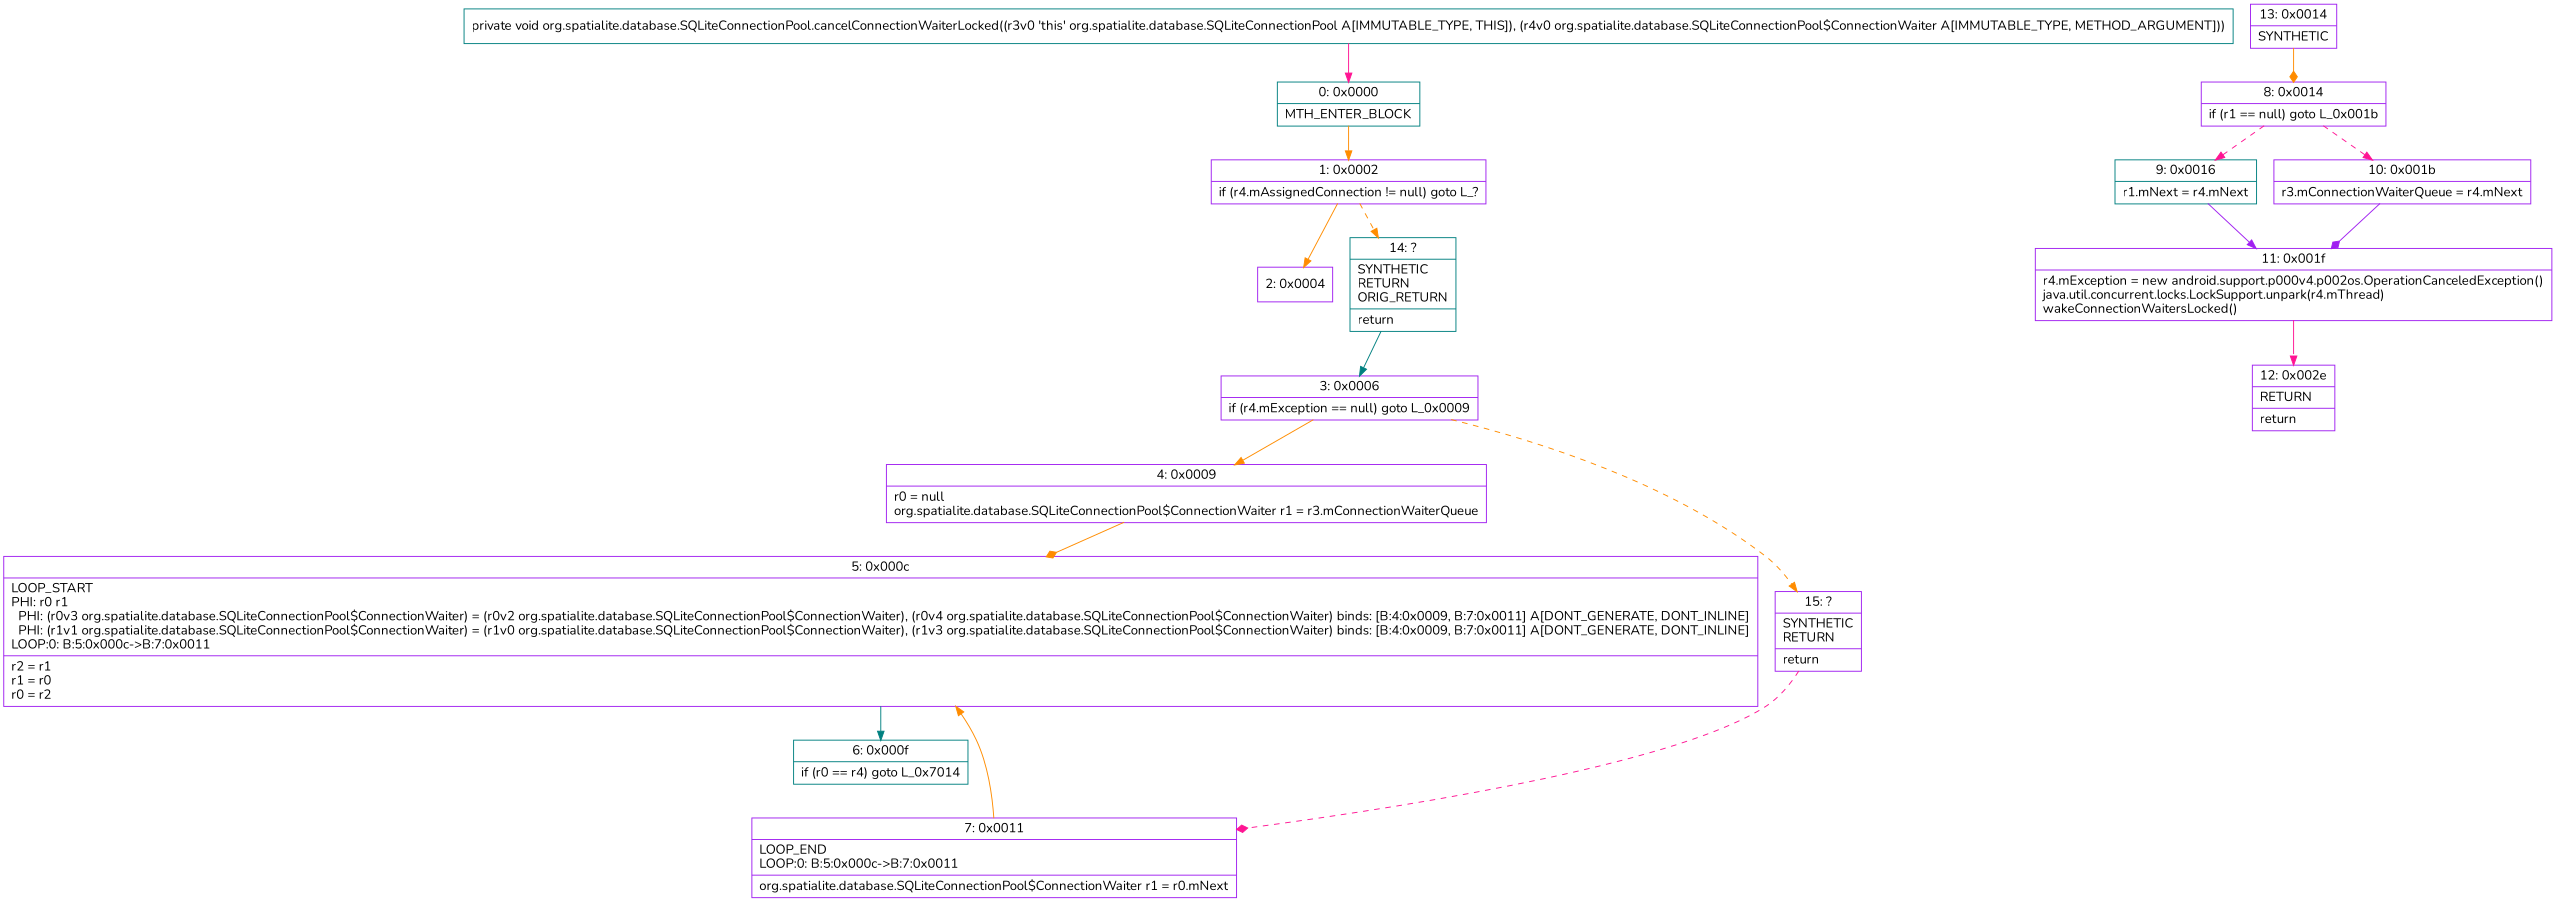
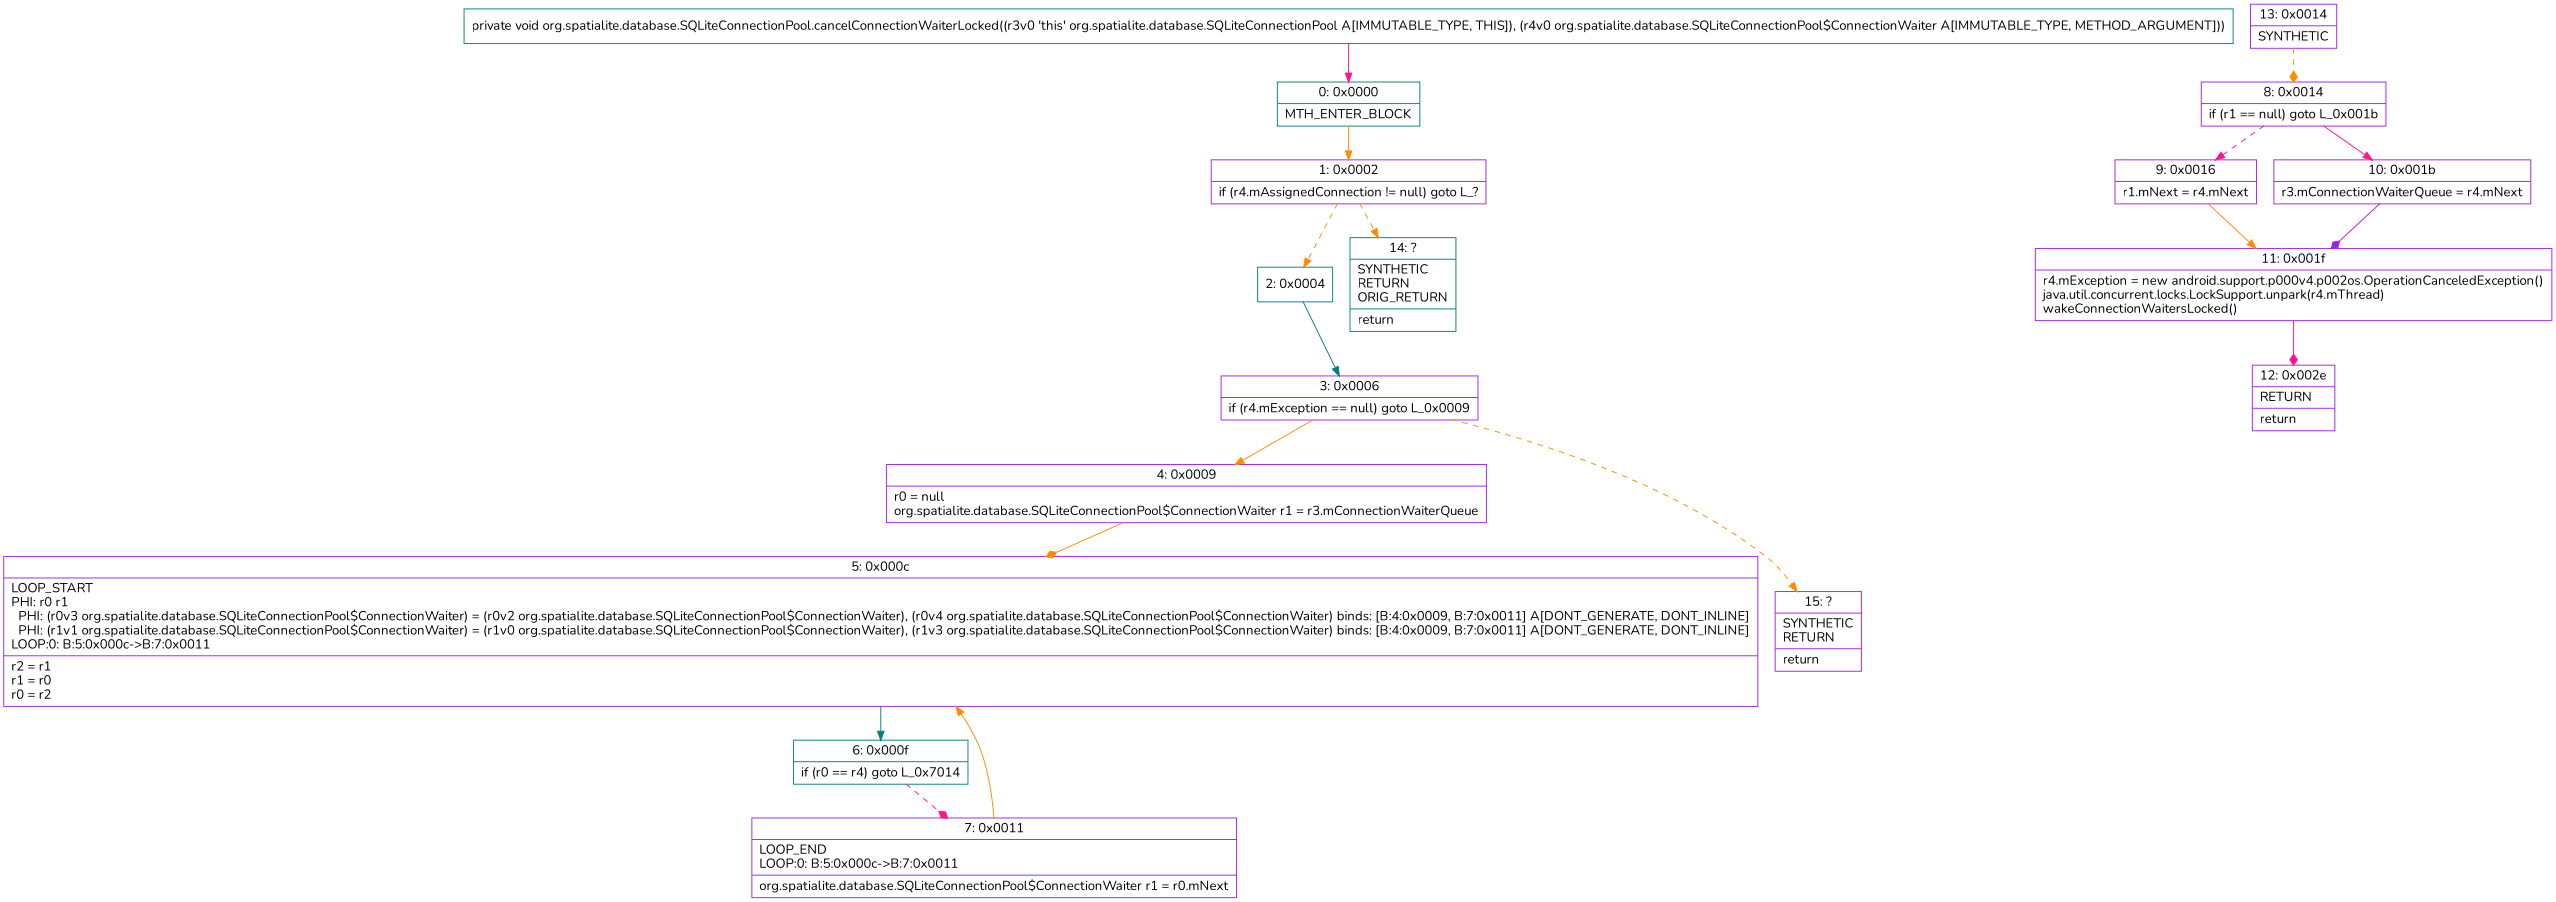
(2294, 59) -> (2294, 59)
(2344, 140) -> (2344, 140)
(2186, 182) -> (2186, 182)
(2229, 223) -> (2229, 223)
(1323, 231) -> (1323, 231)
(1295, 285) -> (1295, 285)
(2294, 337) -> (2294, 337)
(1372, 349) -> (1319, 334)
(1535, 780) -> (922, 798)
